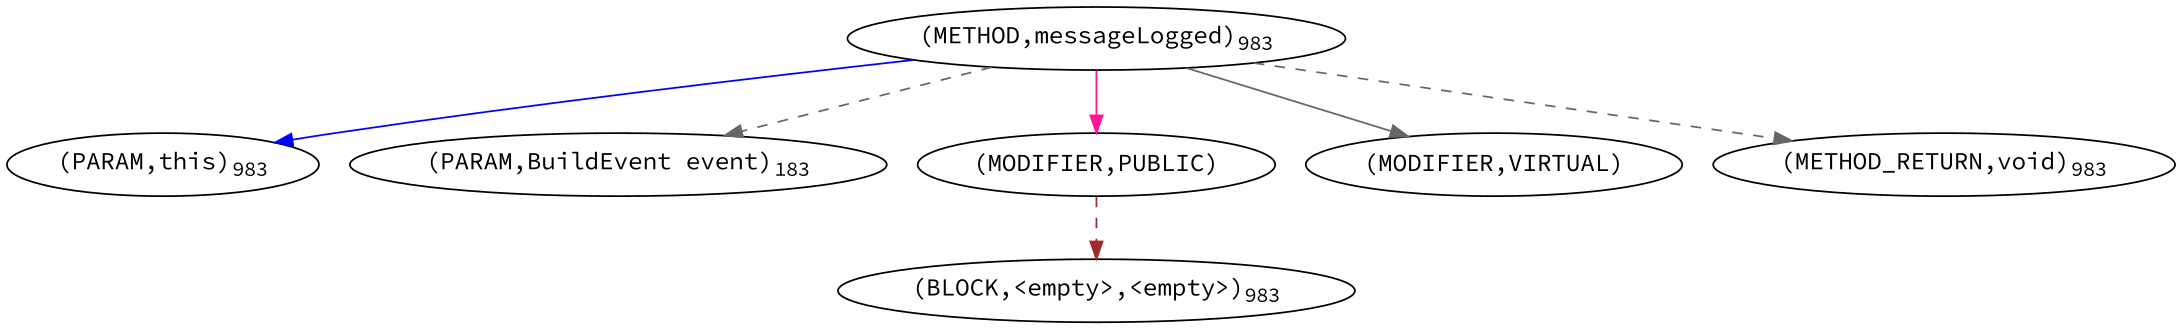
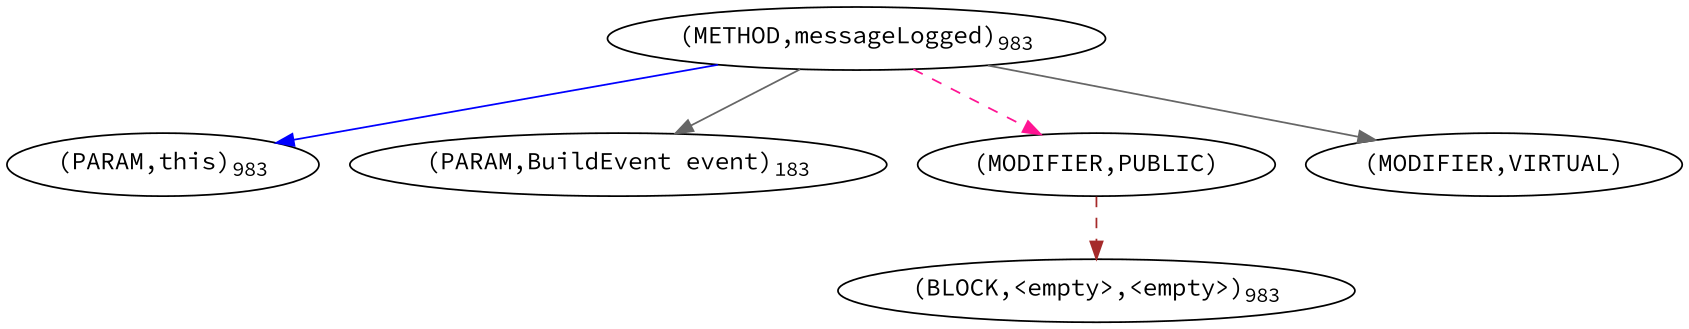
(1096, 93) -> (969, 98)
(867, 99) -> (745, 97)
(1944, 165) -> none
